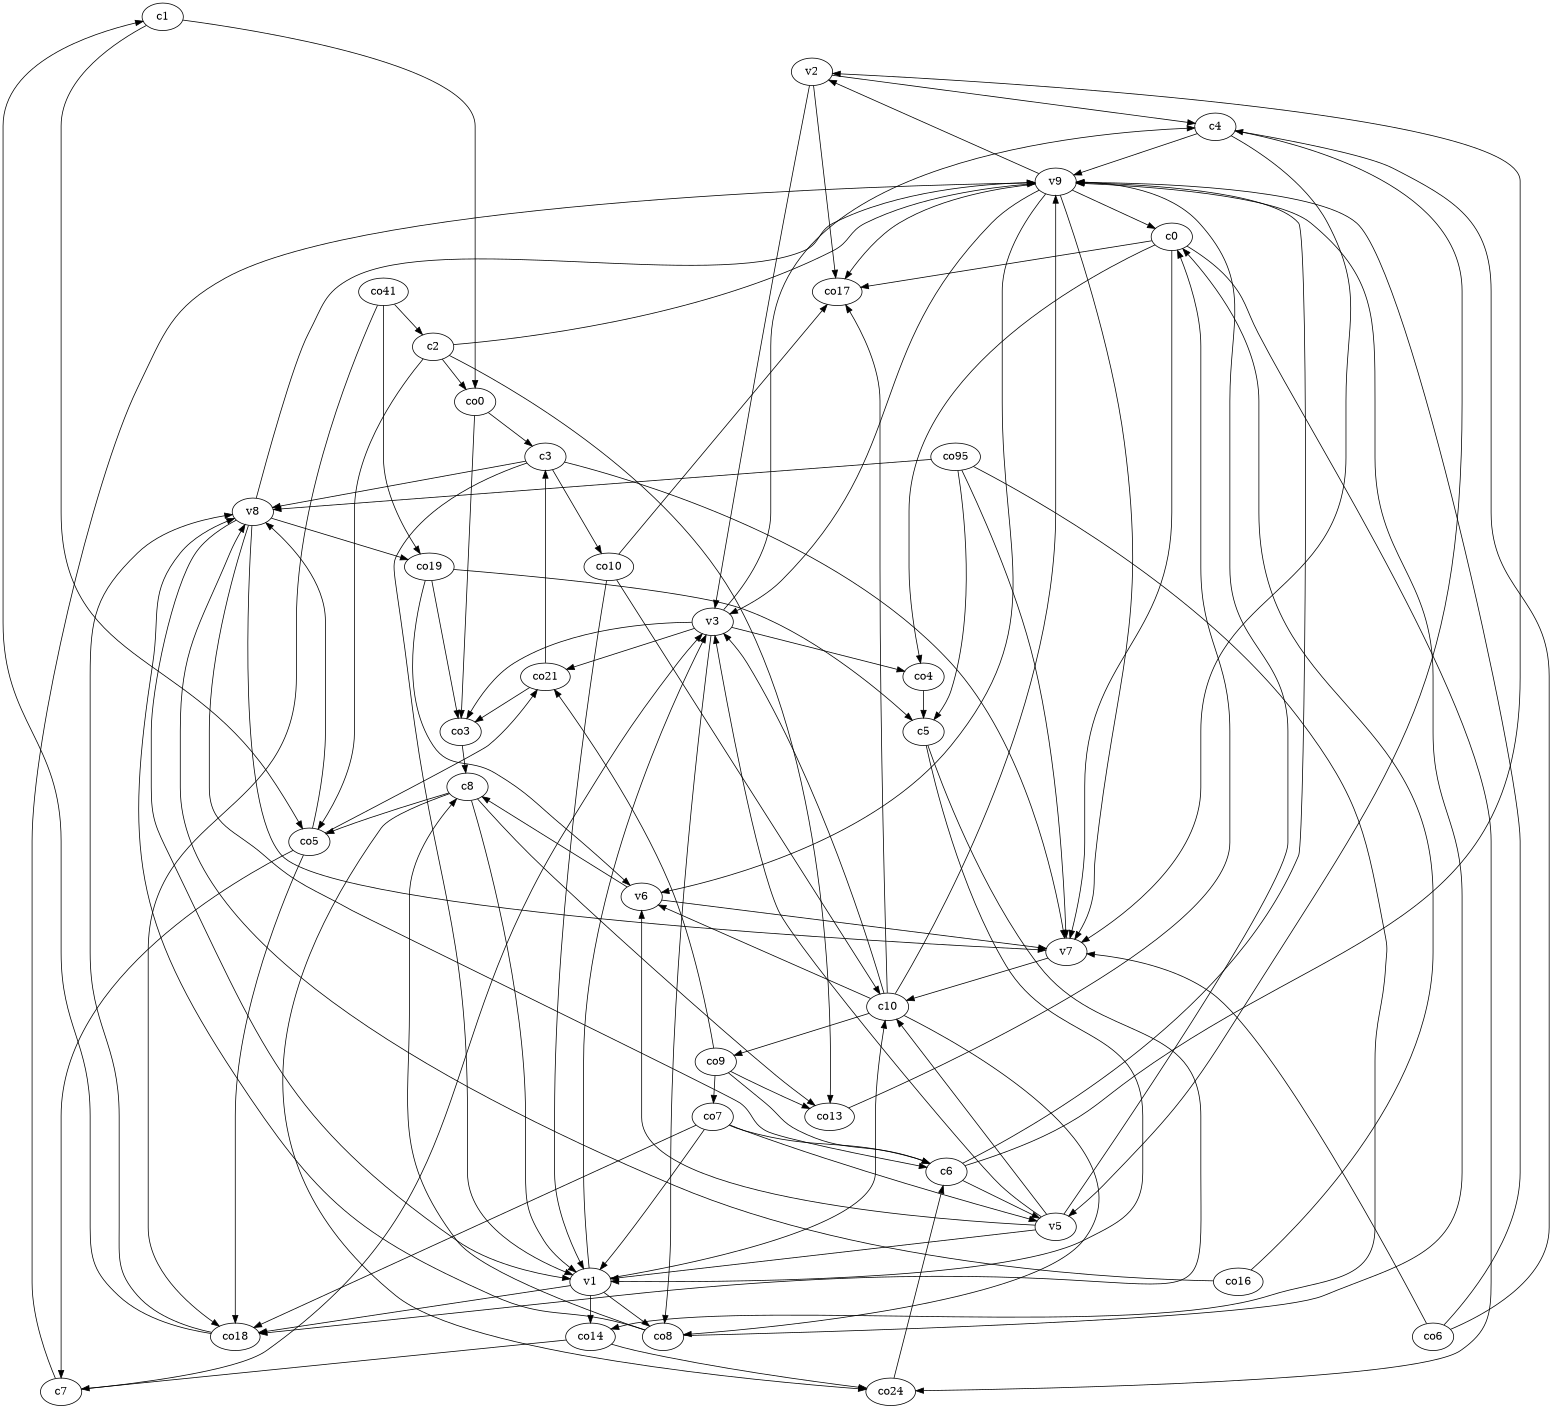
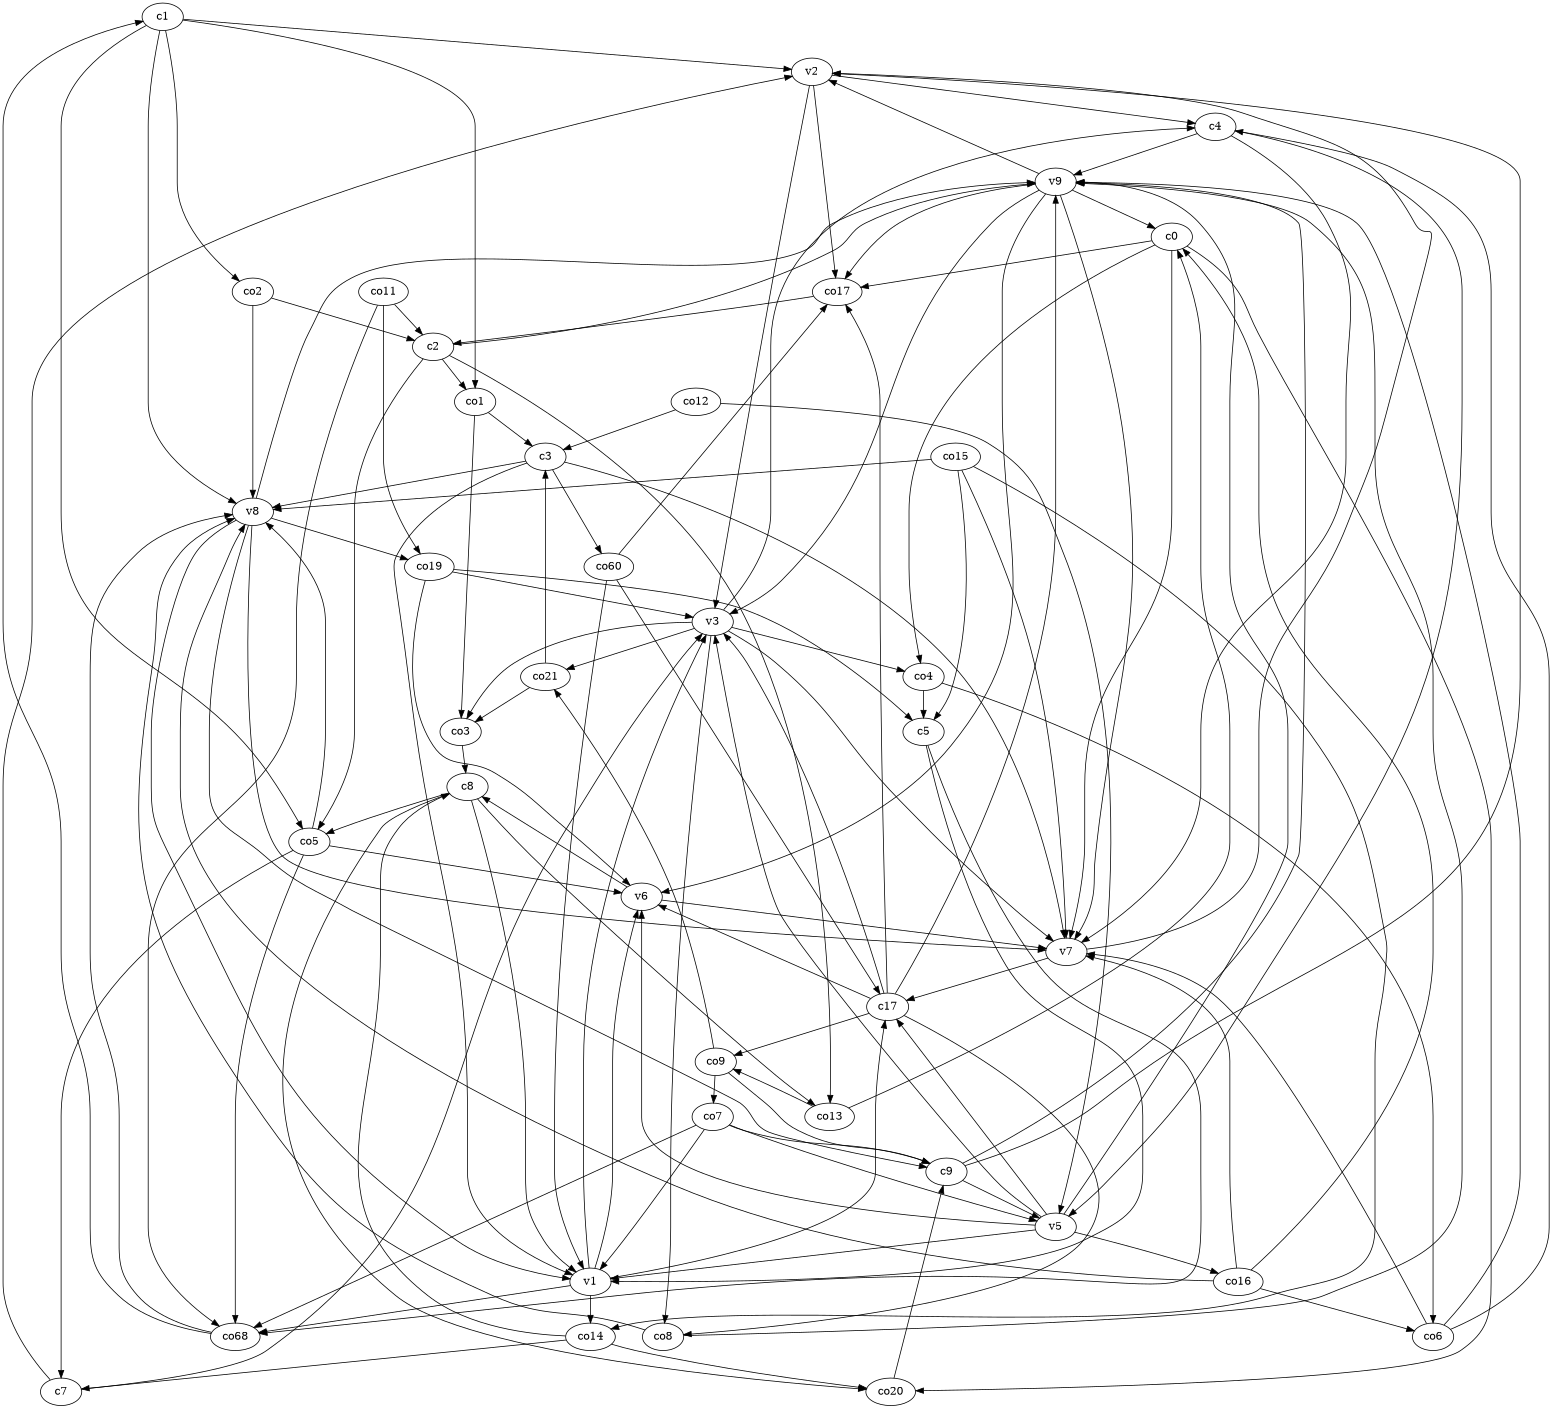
none -> (484, 44)
none -> (148, 282)
none -> (253, 292)
(383, 292) -> (383, 292)
none -> (646, 320)
none -> (1395, 379)
(475, 402) -> (475, 402)
none -> (696, 402)
(127, 412) -> (32, 476)
(956, 457) -> (956, 457)
(609, 567) -> (609, 567)
(444, 646) -> (569, 594)
none -> (871, 768)
(436, 774) -> (472, 869)
none -> (1329, 898)
(888, 1007) -> (888, 1007)
none -> (1230, 1073)
(766, 1089) -> (777, 1089)
(409, 1128) -> (362, 1116)
(946, 1172) -> (946, 1172)
none -> (1143, 1250)
(624, 1307) -> (613, 1093)
none -> (1334, 1309)
(235, 1337) -> (235, 1337)
(891, 1392) -> (891, 1392)
